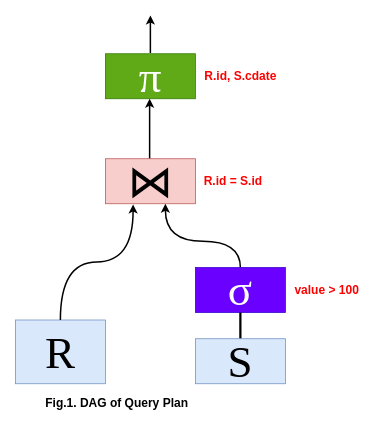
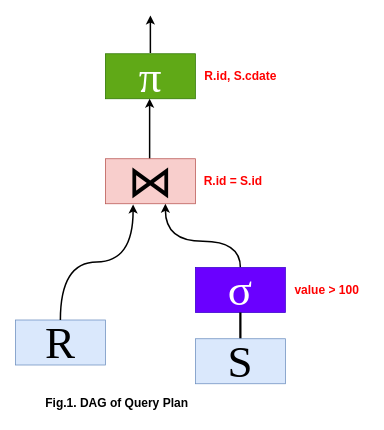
(60, 352) -> (60, 342)
